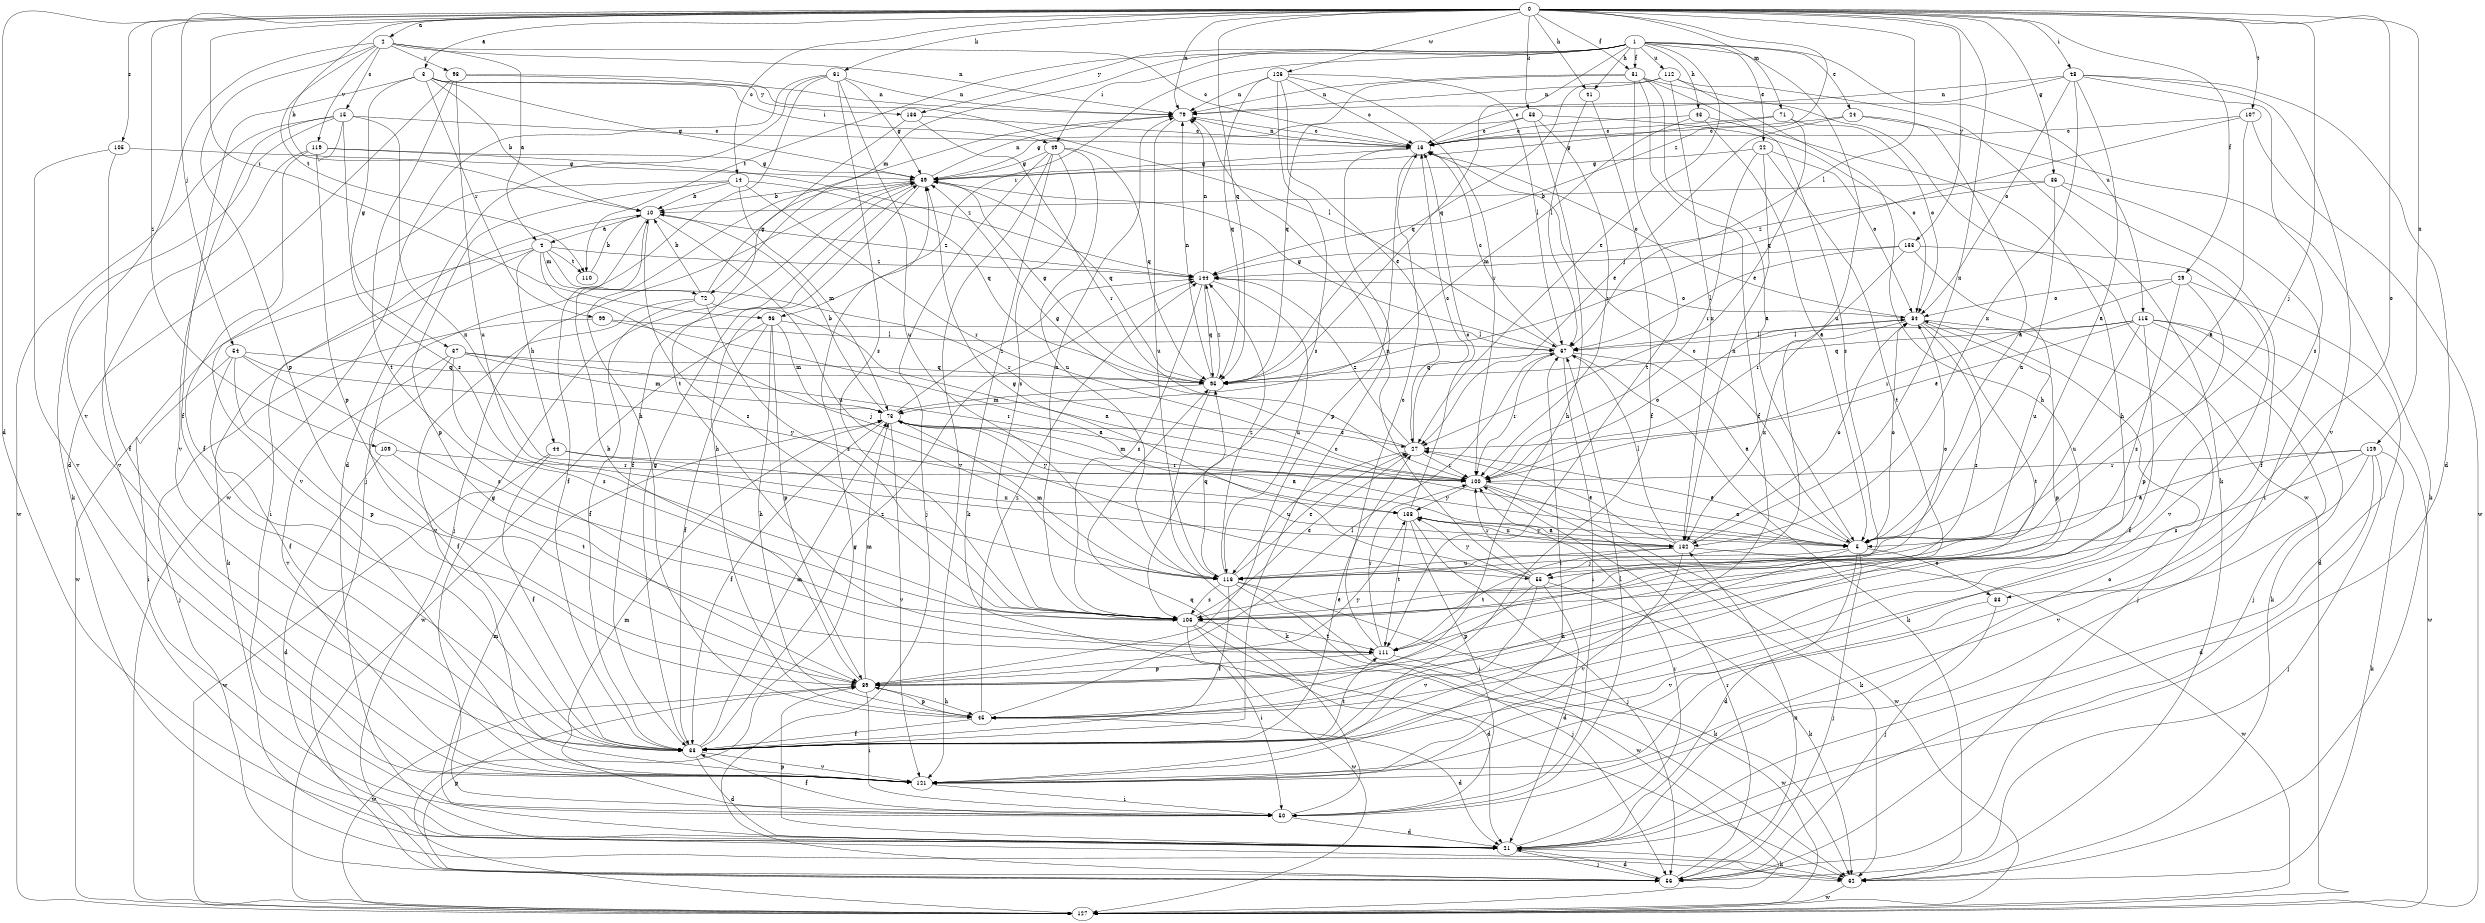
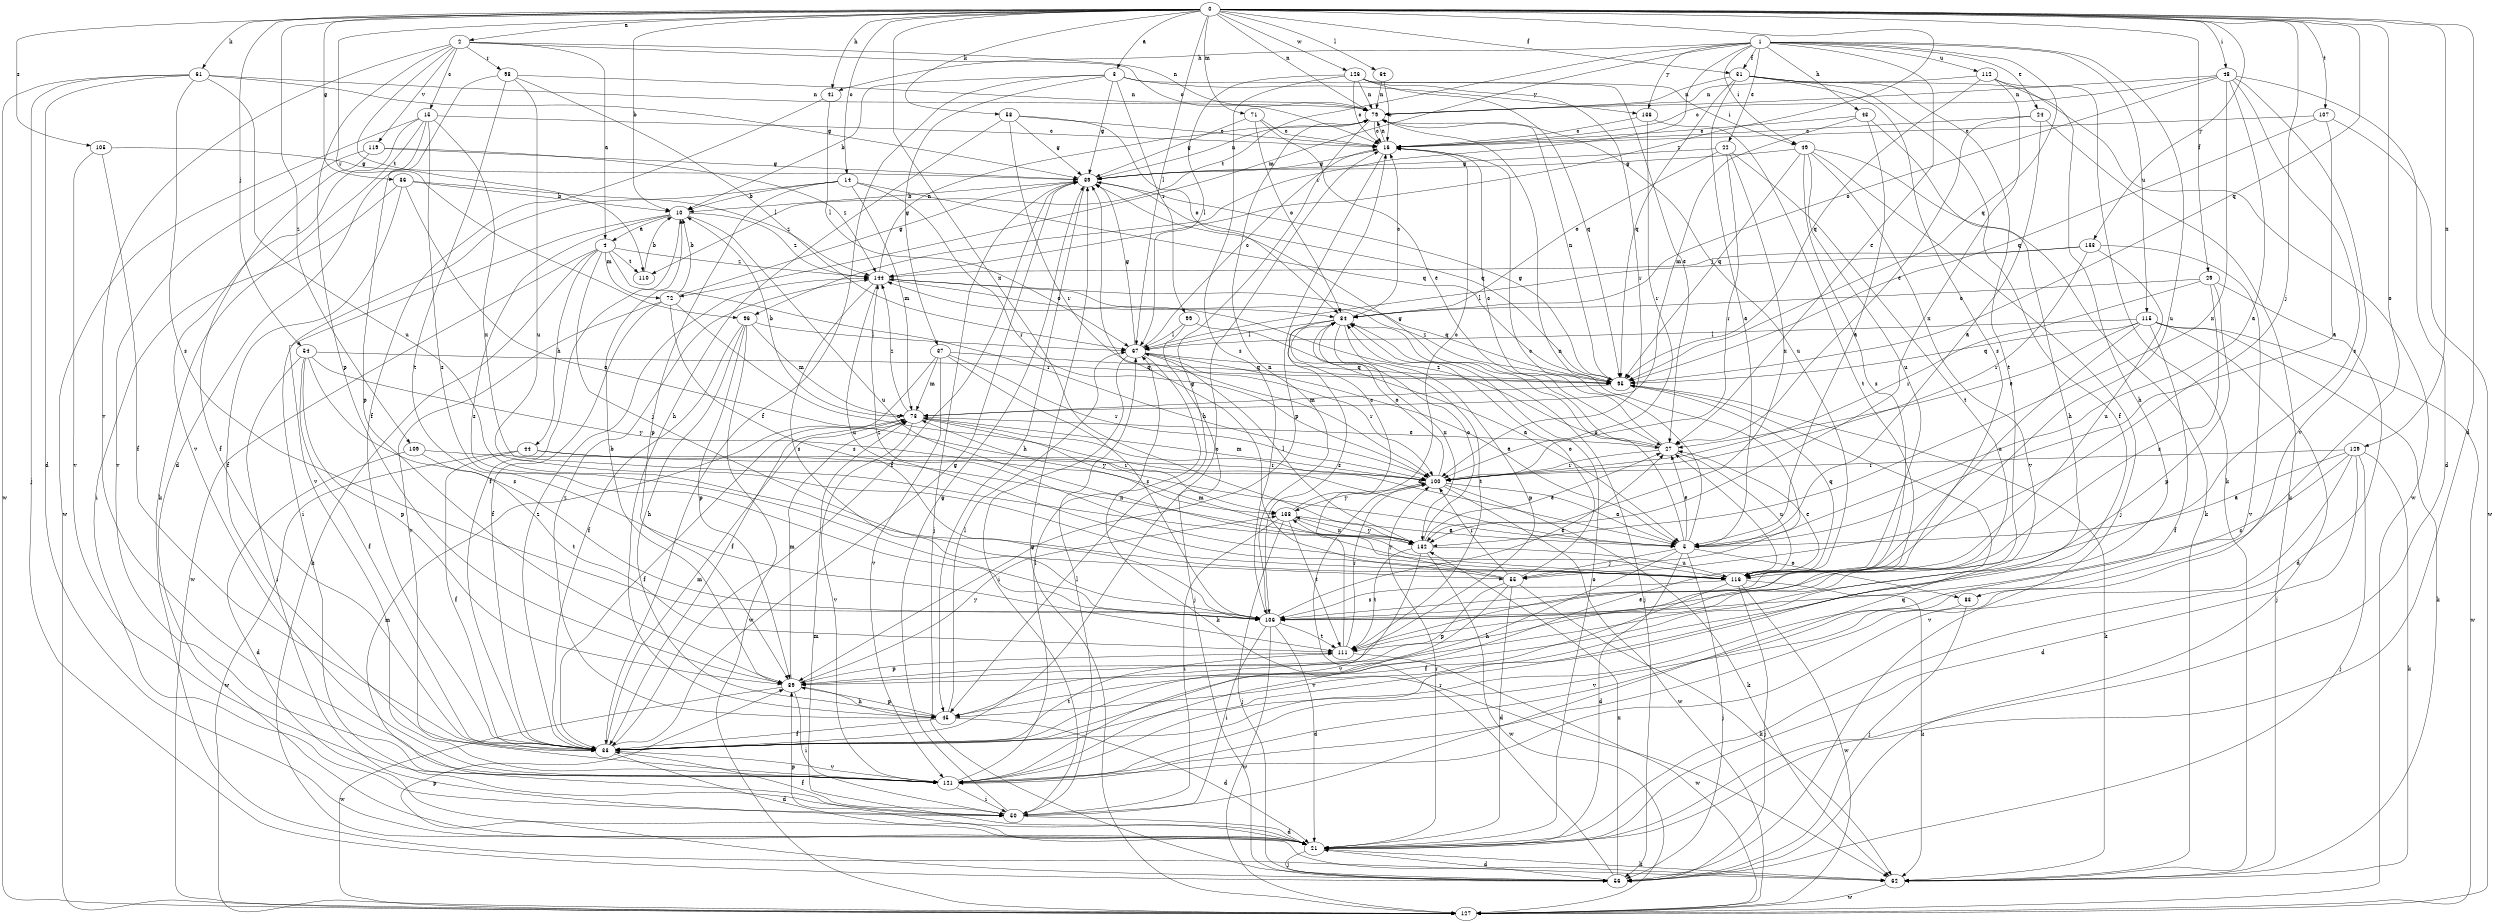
none -> (1383, 75)
